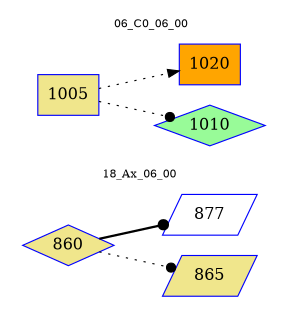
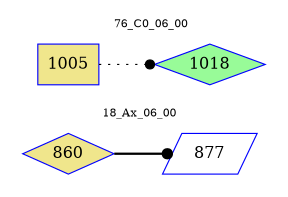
(151, 24) -> (151, 24)
(210, 64) -> none
(210, 125) -> (210, 64)
(210, 276) -> none
